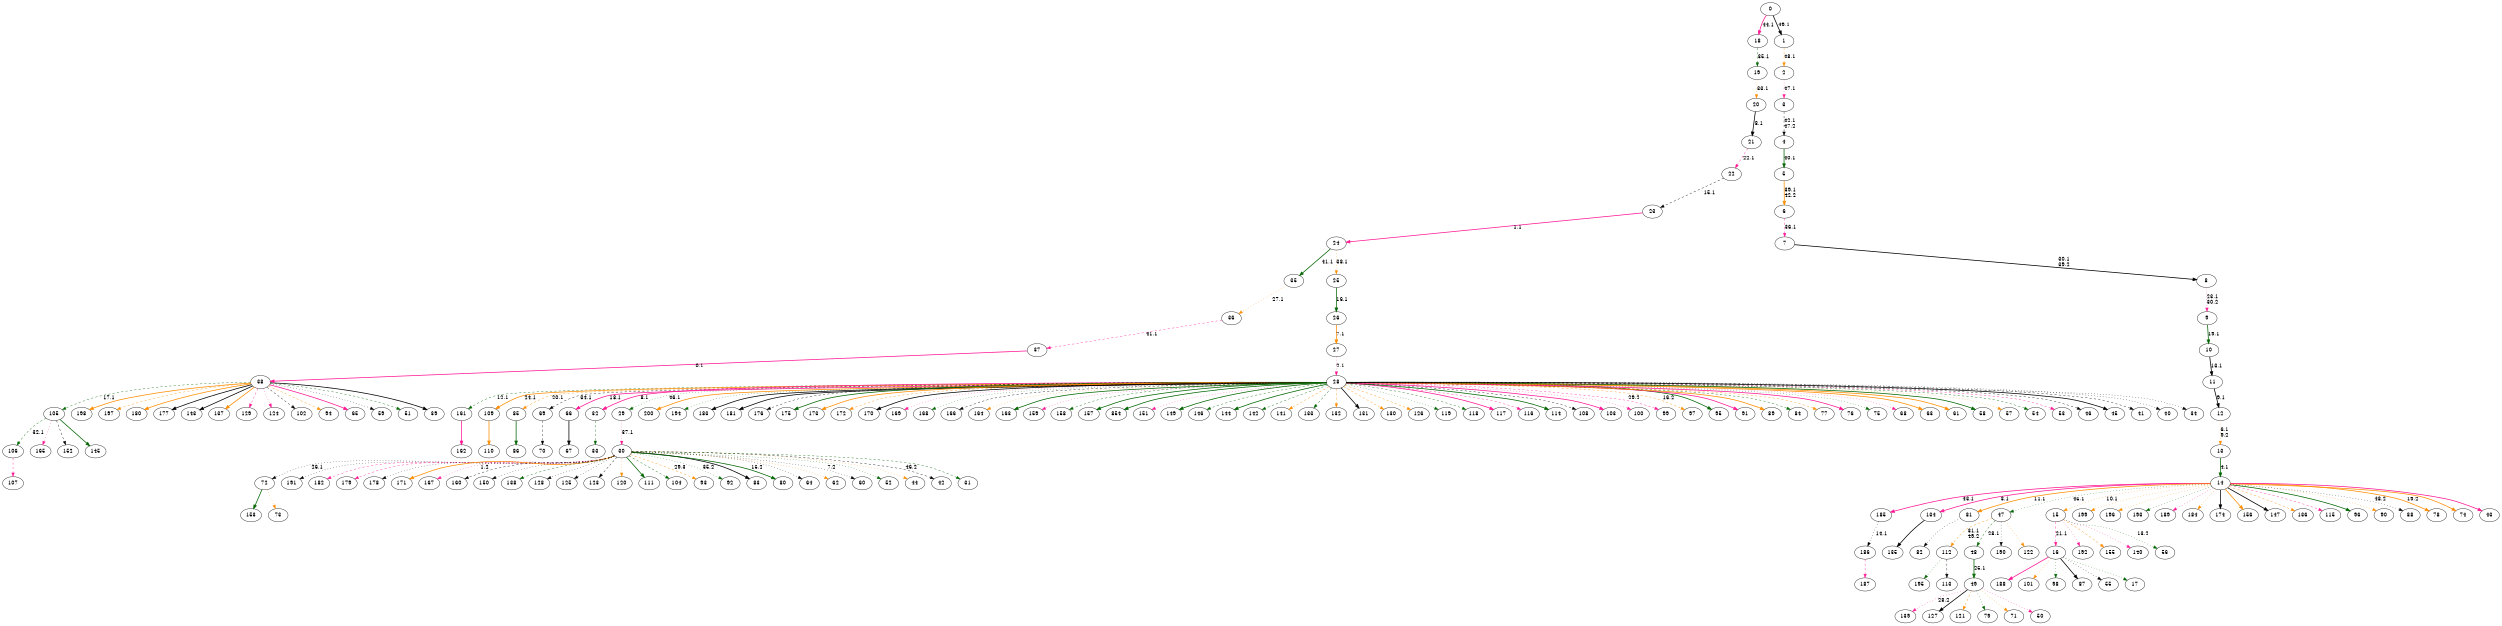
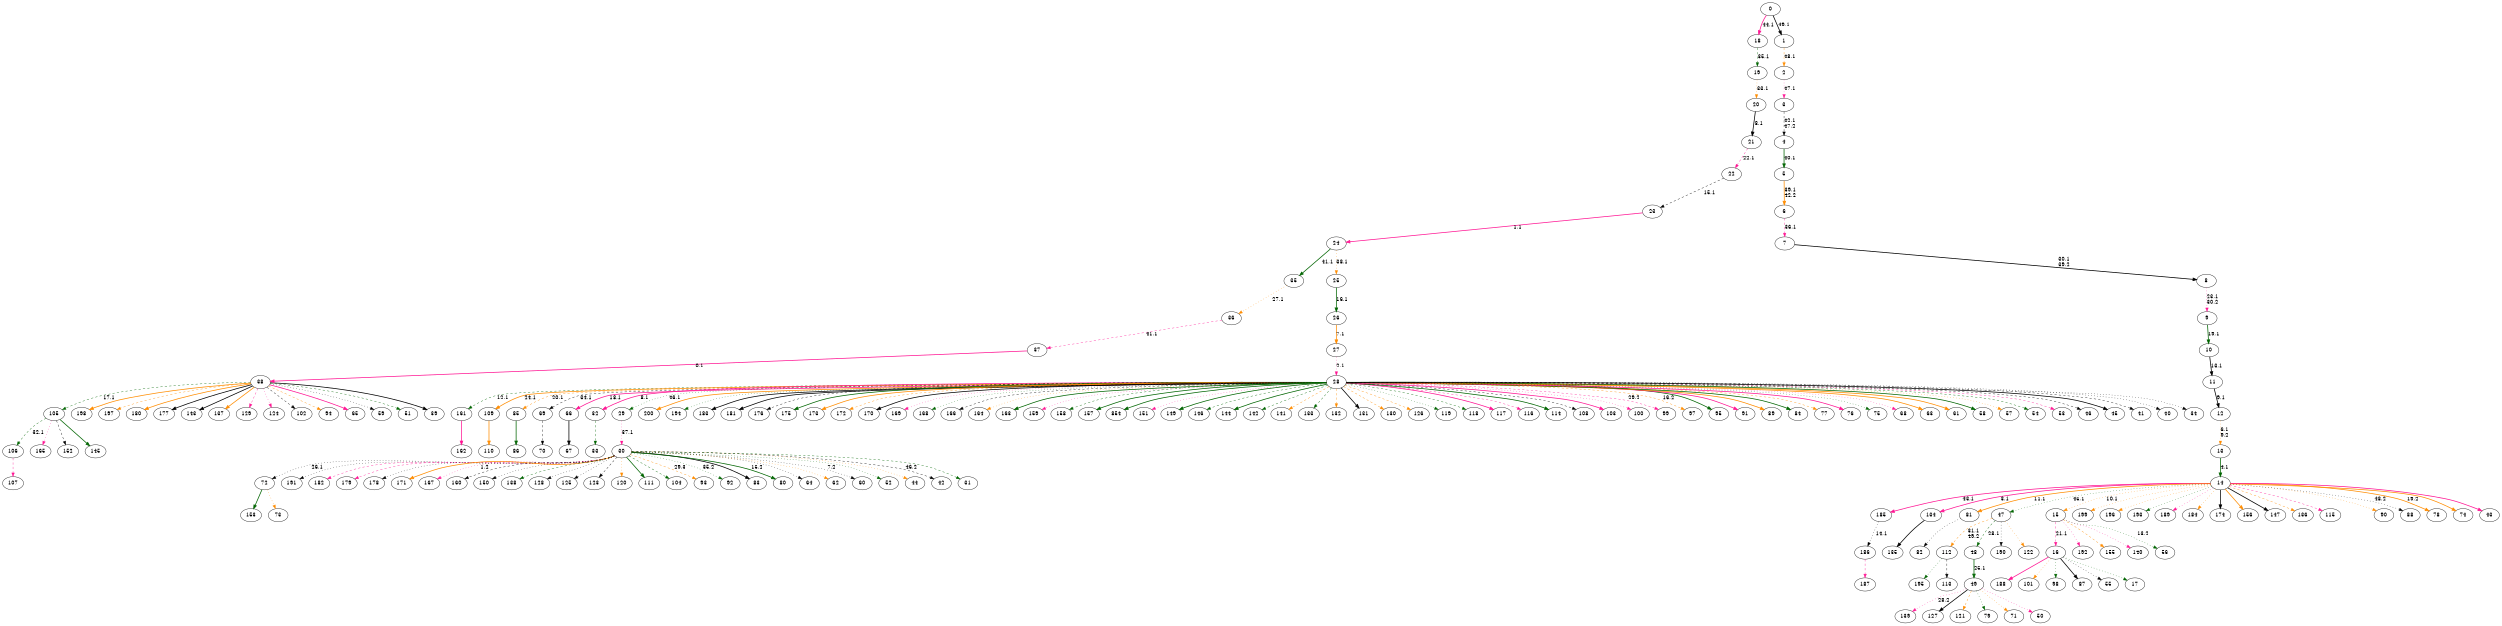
(1567, 387) -> (1567, 387)
(2358, 515) -> none
